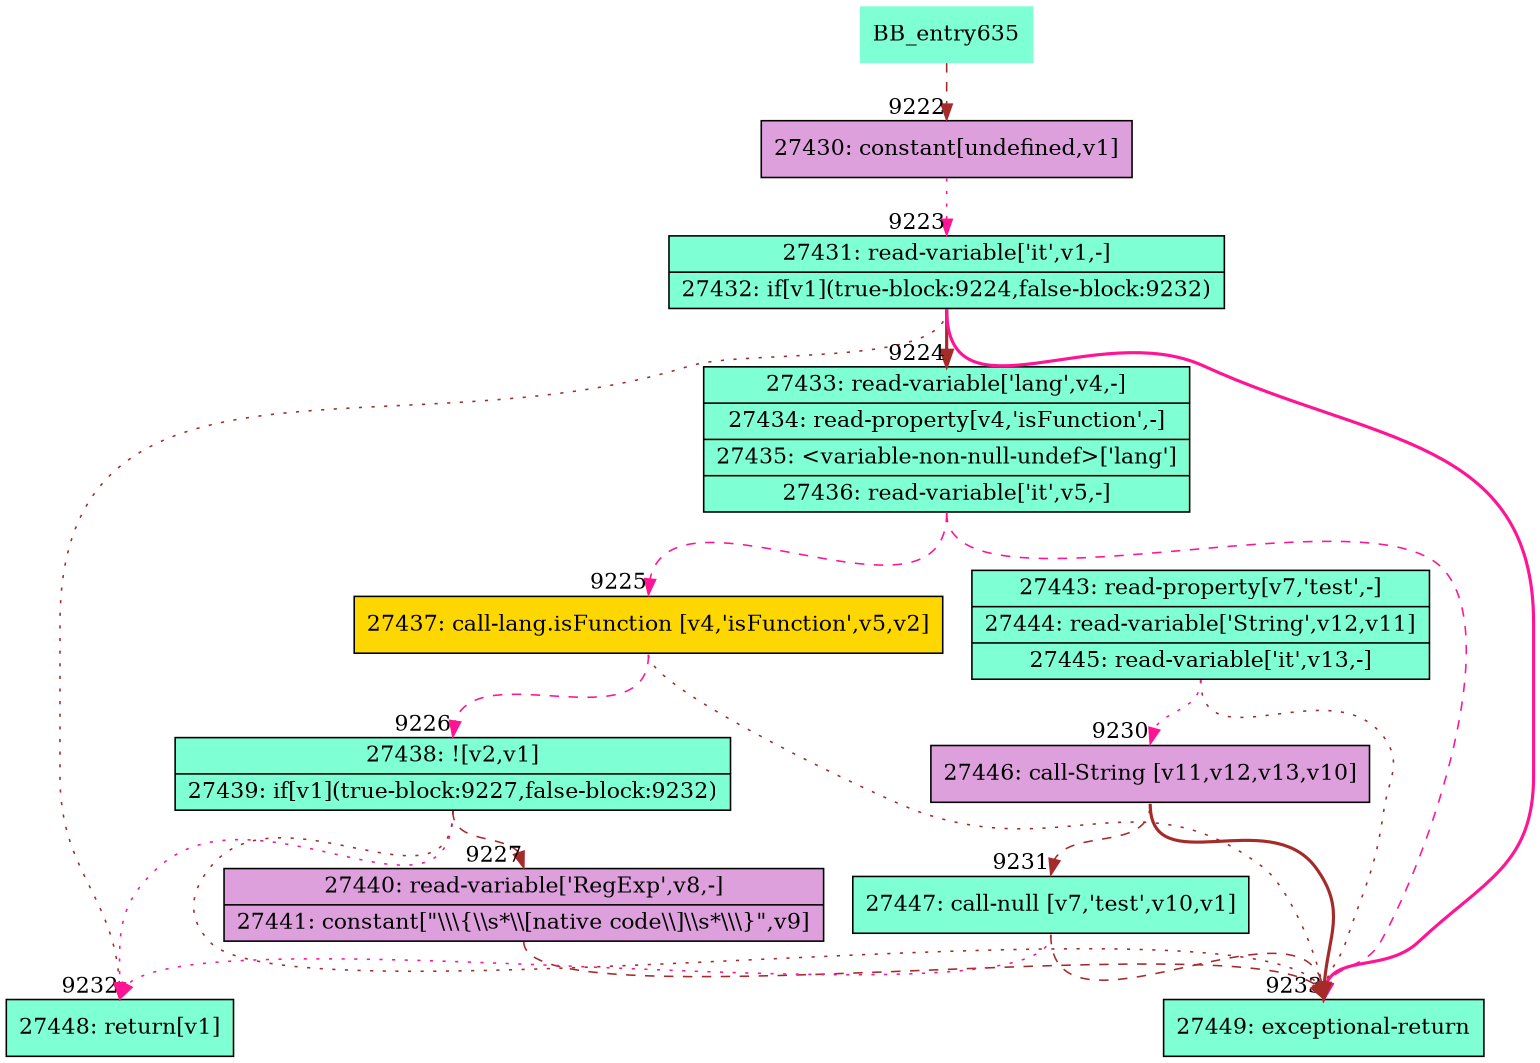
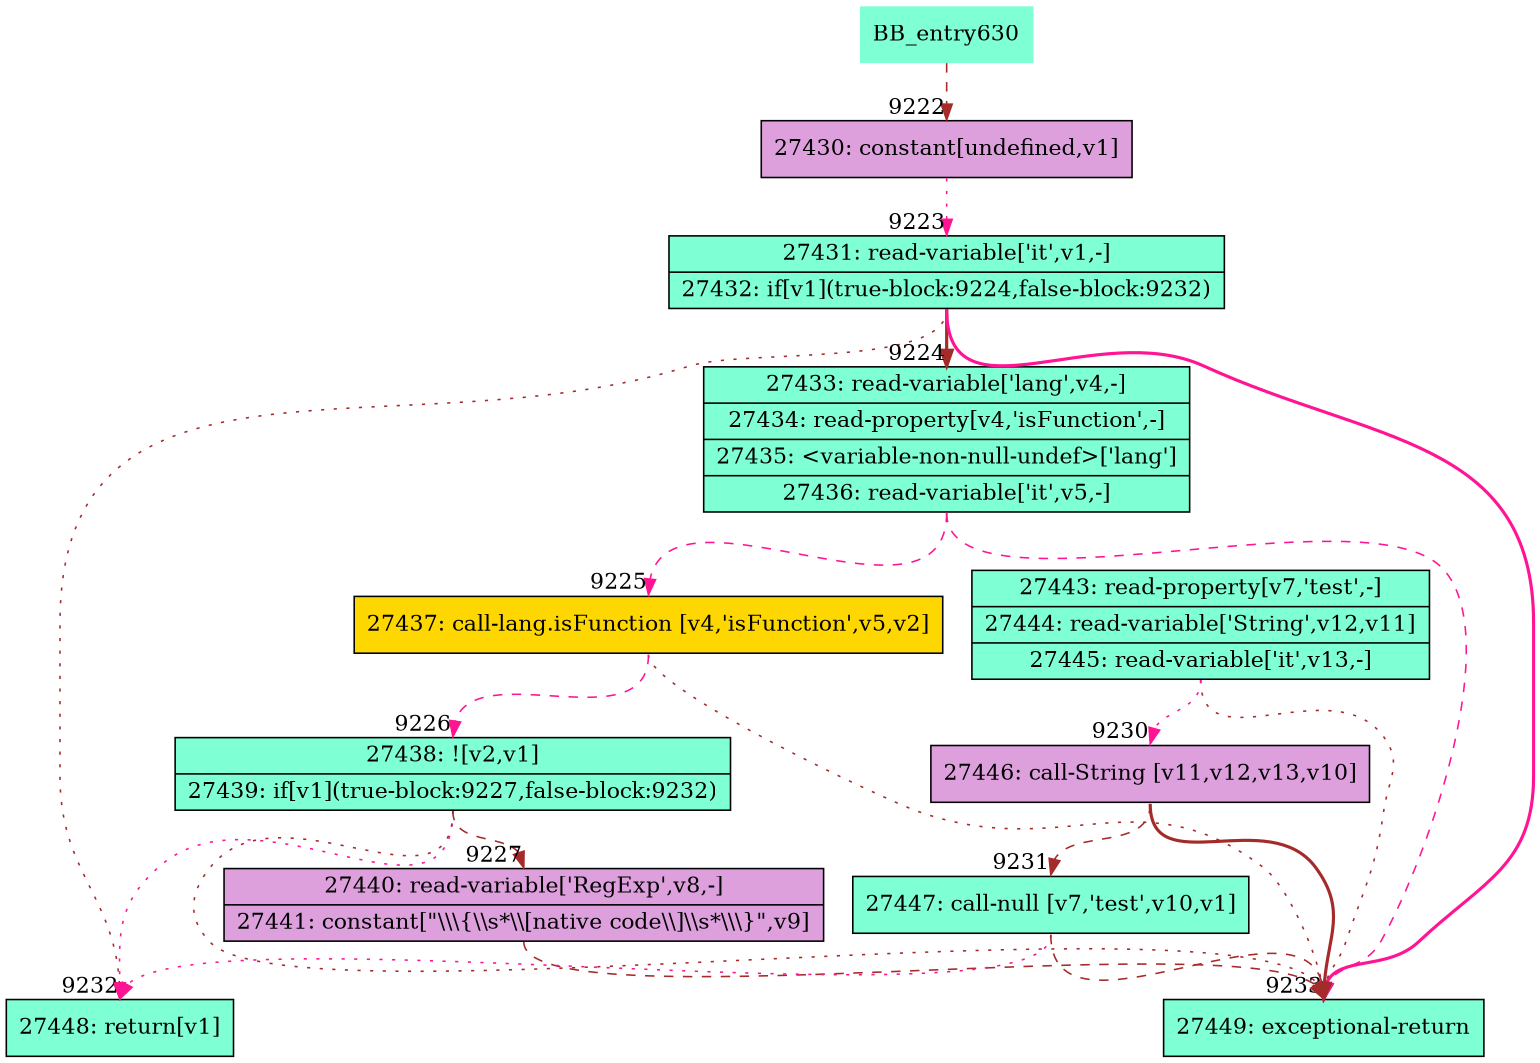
(947, 35) -> (947, 35)
